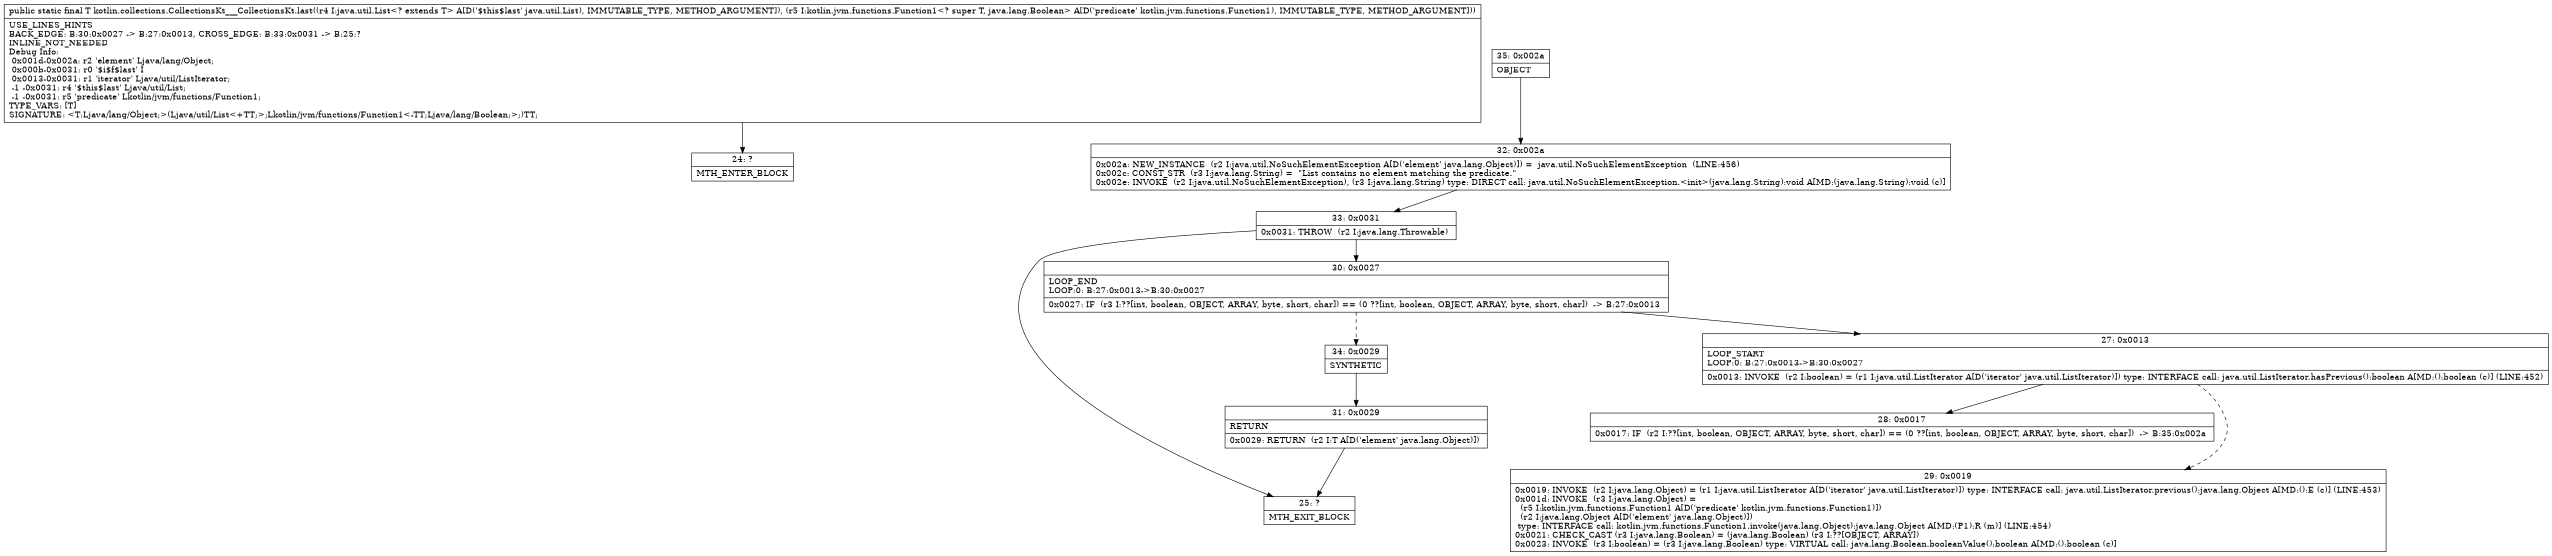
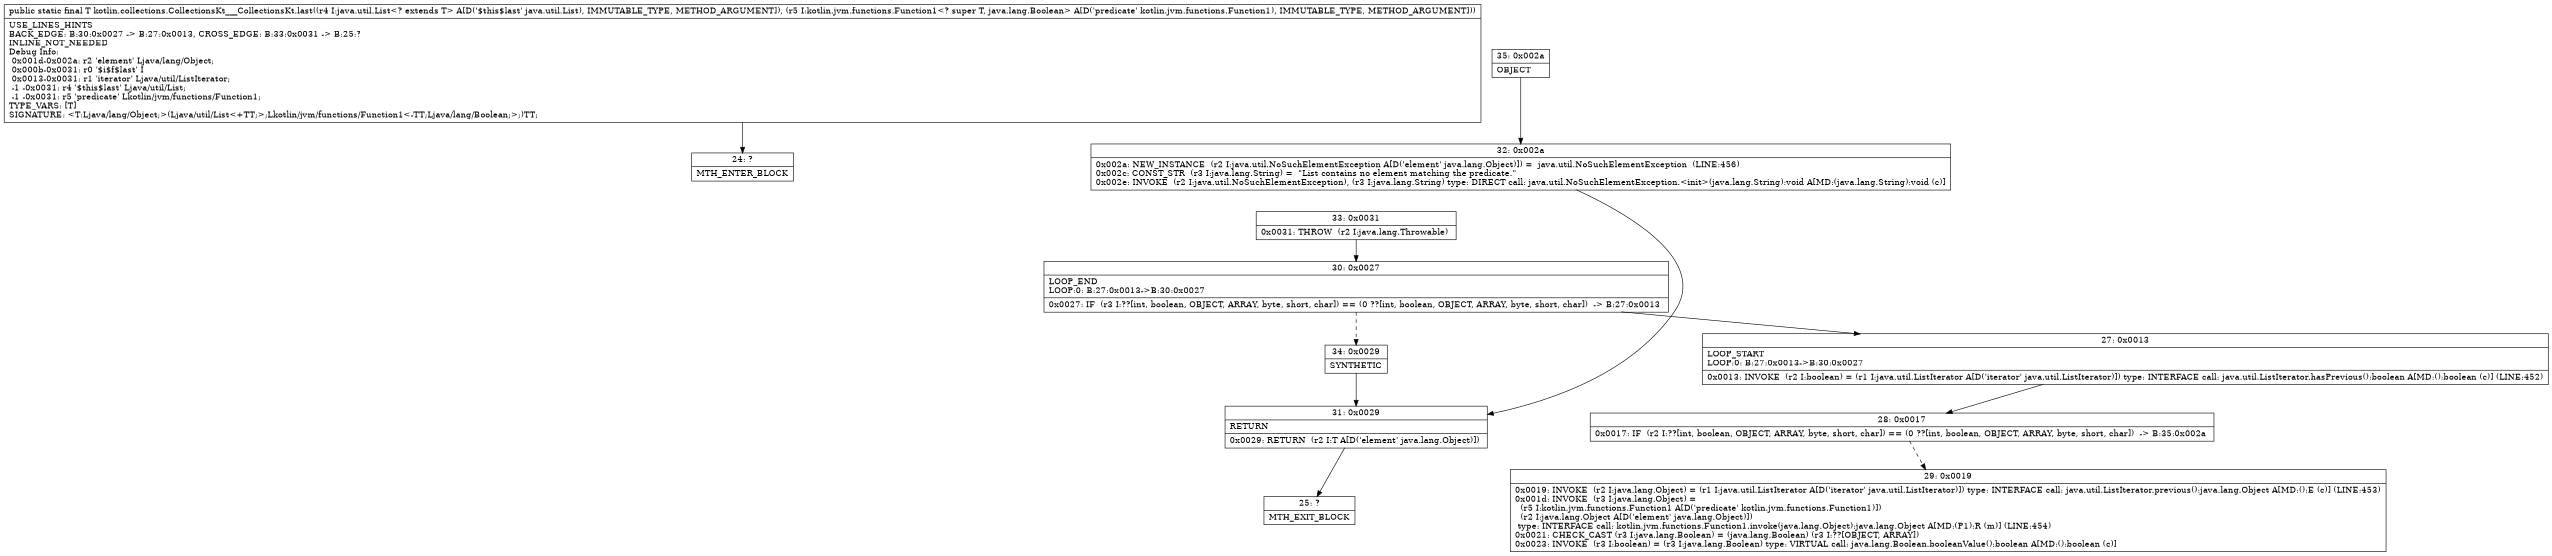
(1428, 200) -> (1663, 325)
(1024, 333) -> none
(2227, 429) -> (1916, 453)
